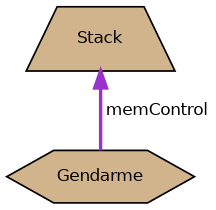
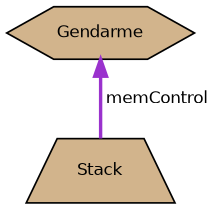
(101, 119) -> (101, 107)
